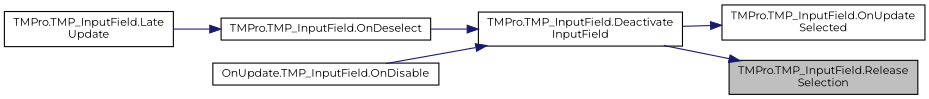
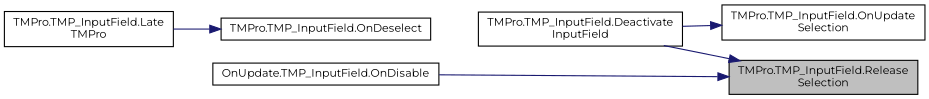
(823, 22) -> (823, 22)
(89, 29) -> (89, 29)
(449, 29) -> none
(431, 56) -> (578, 76)
